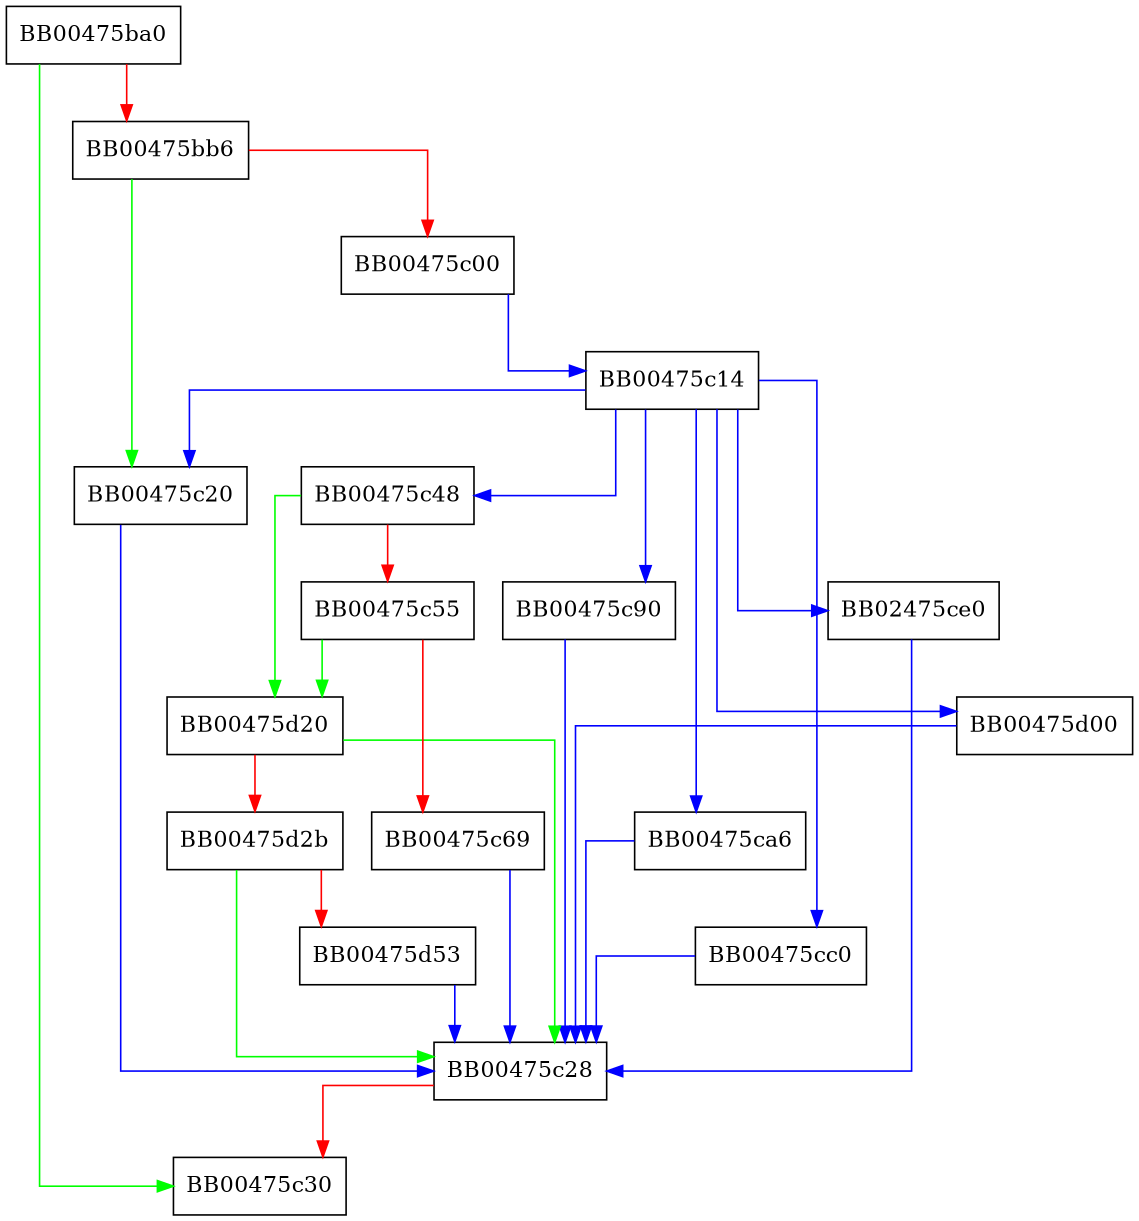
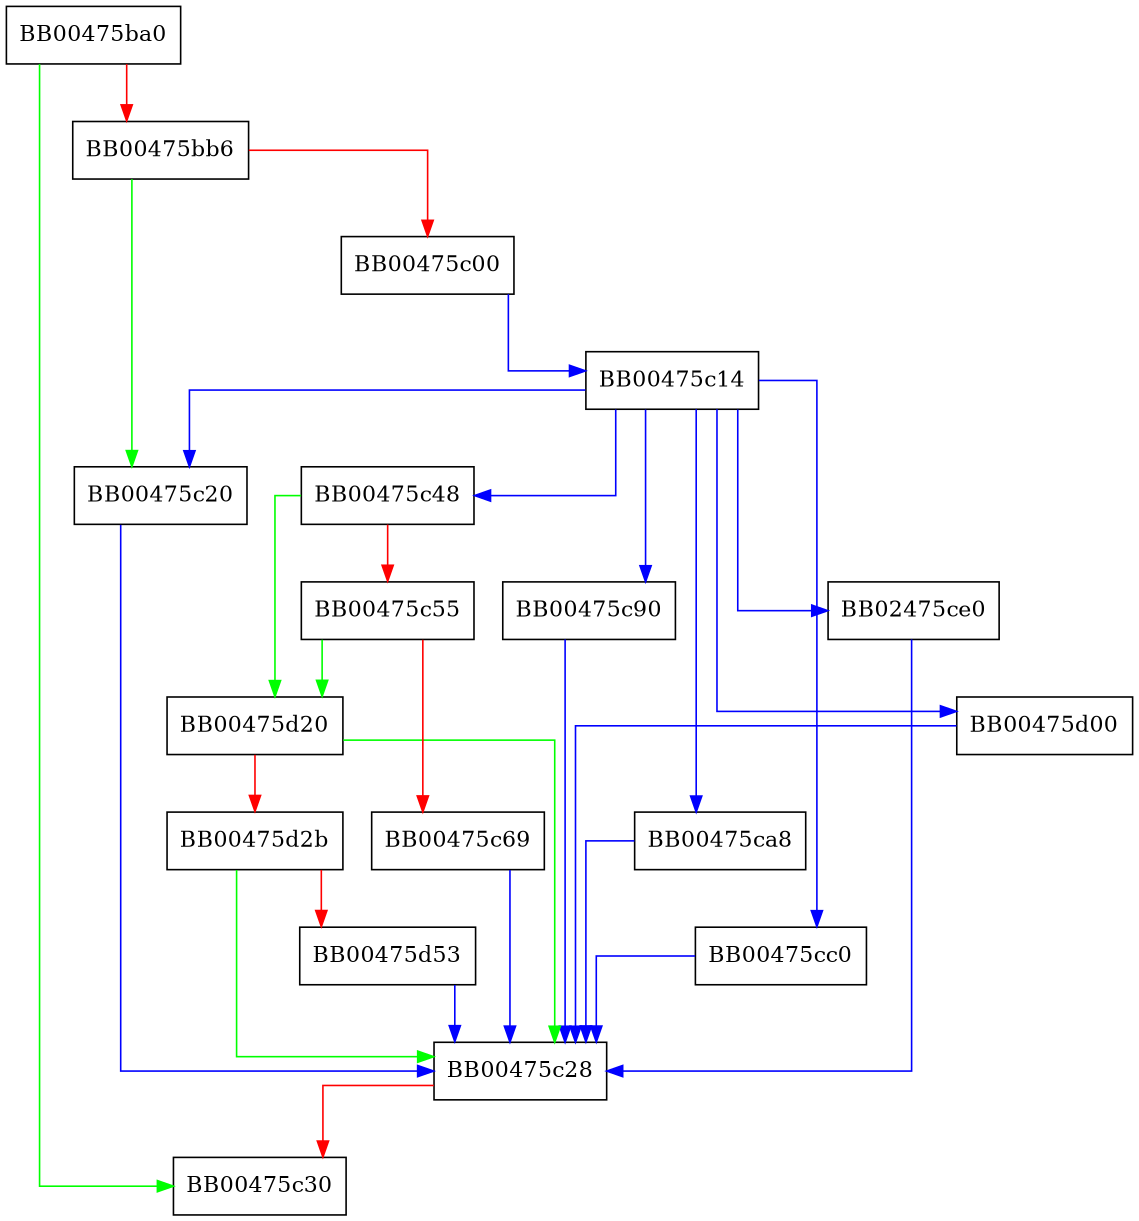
(720, 841) -> (720, 841)
